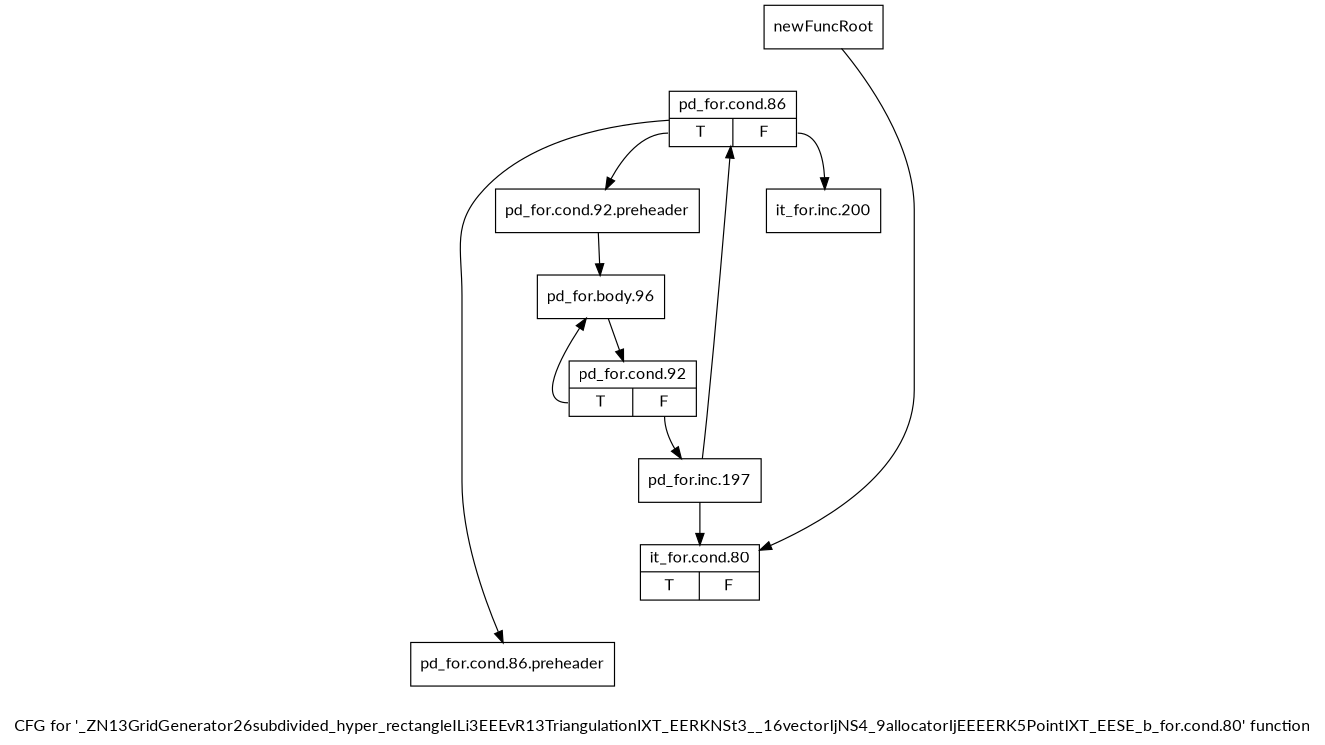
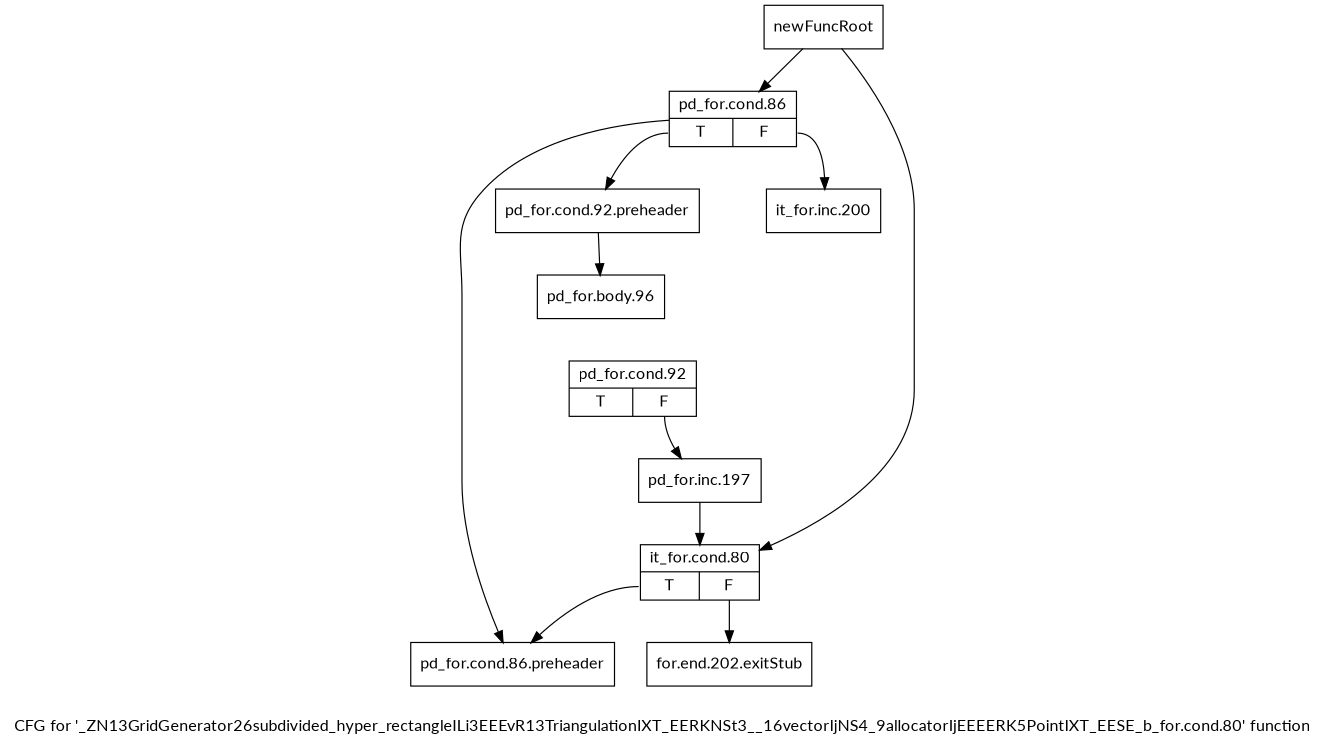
(717, 309) -> (785, 66)
(614, 334) -> none
(558, 368) -> none
none -> (585, 602)
none -> (729, 664)
